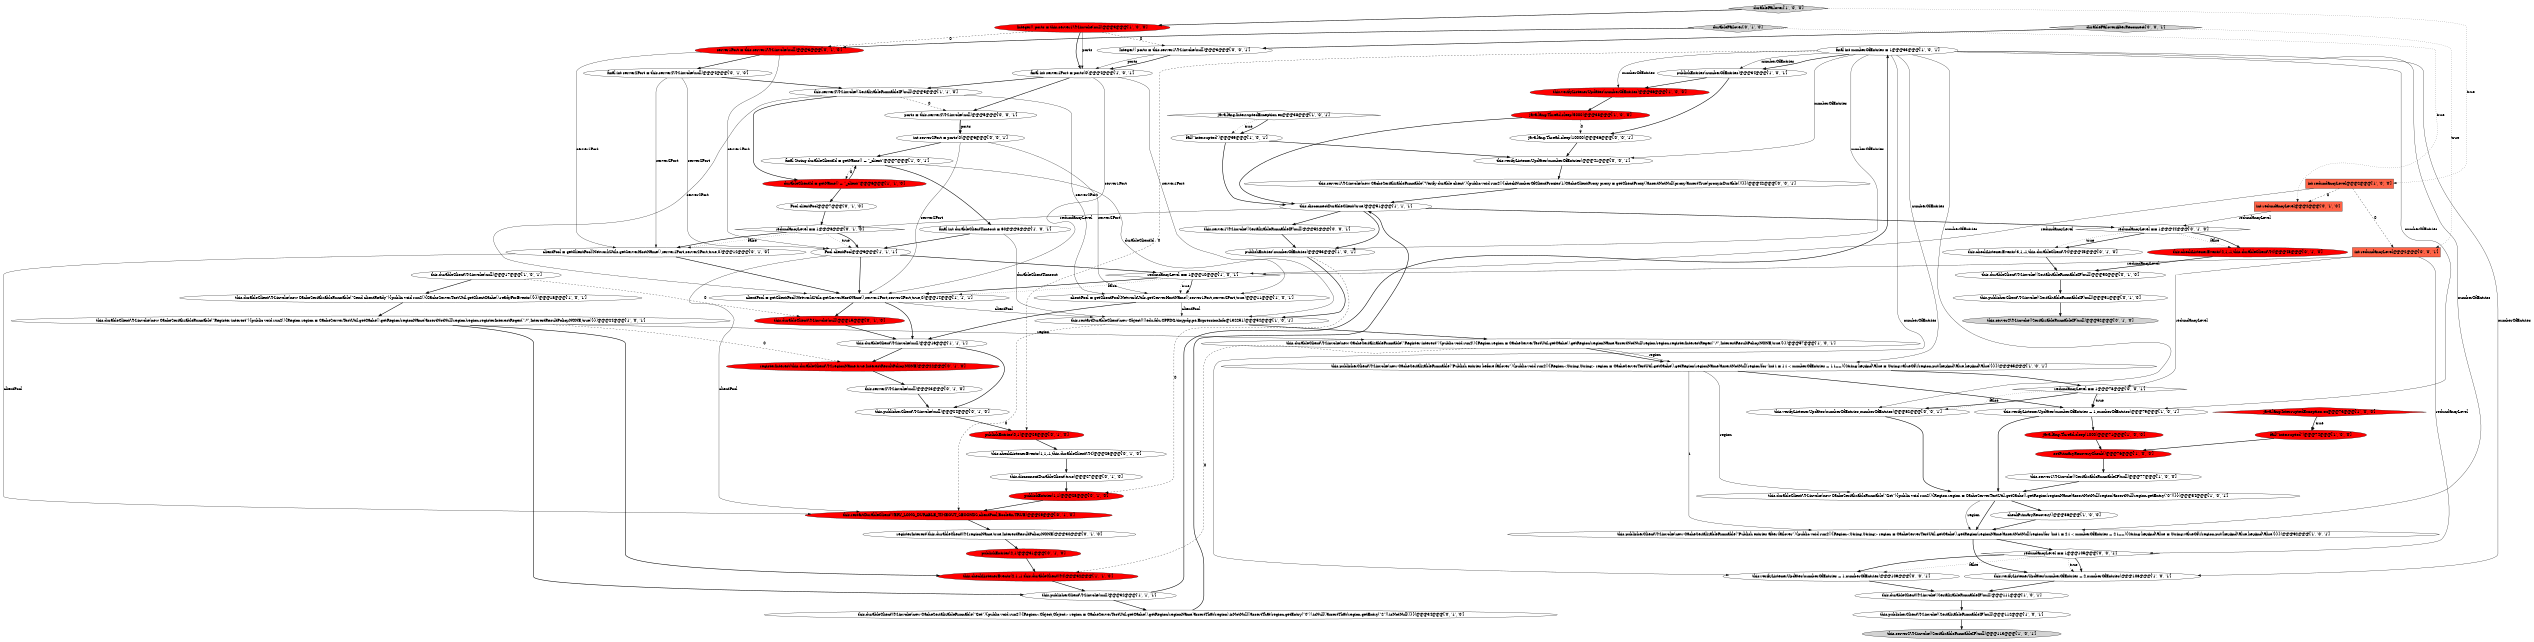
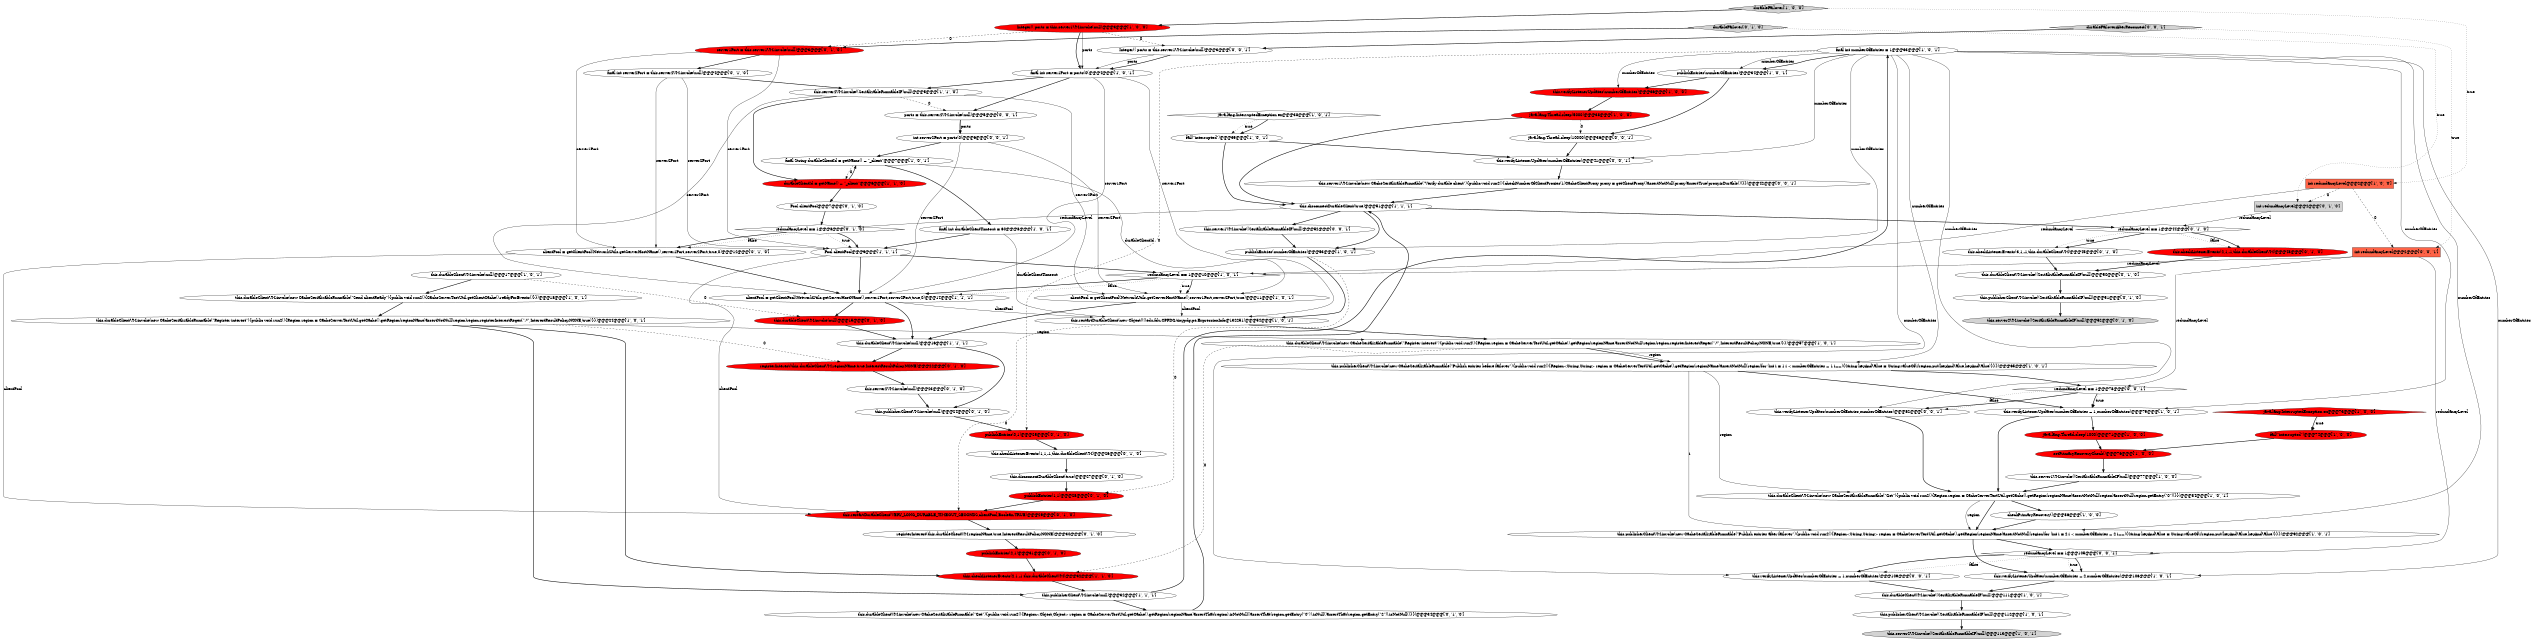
(2298, 207) -> (2298, 207)
